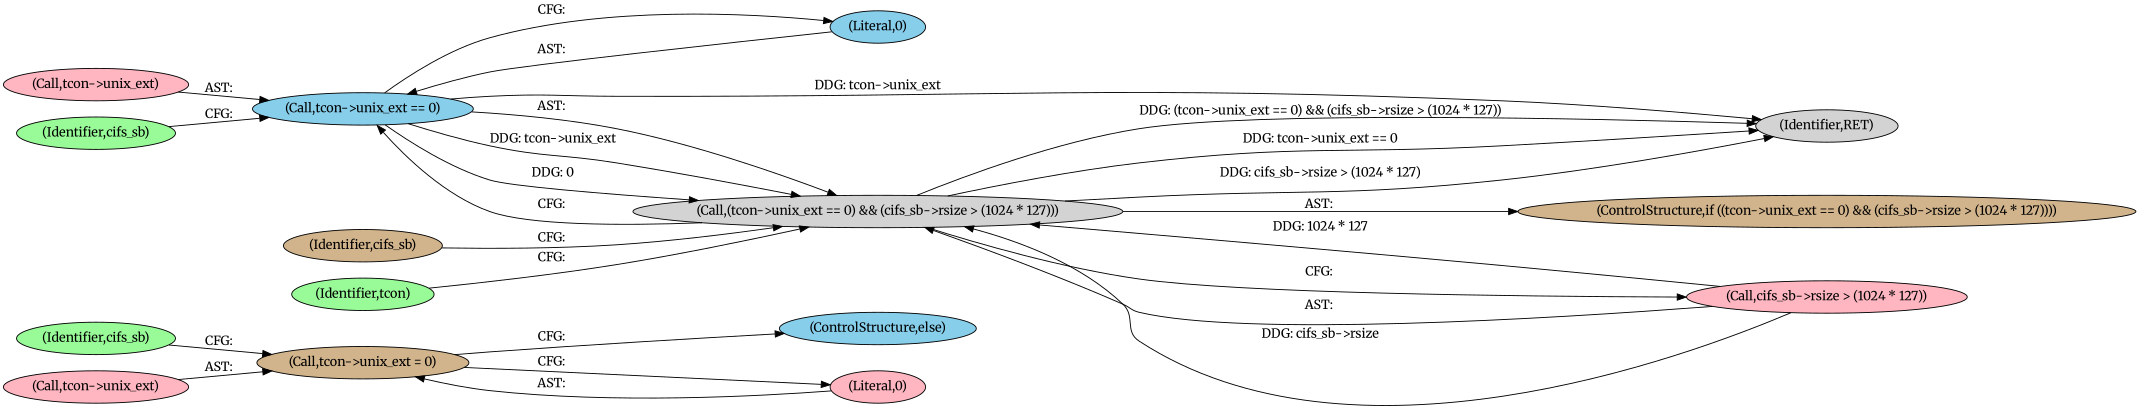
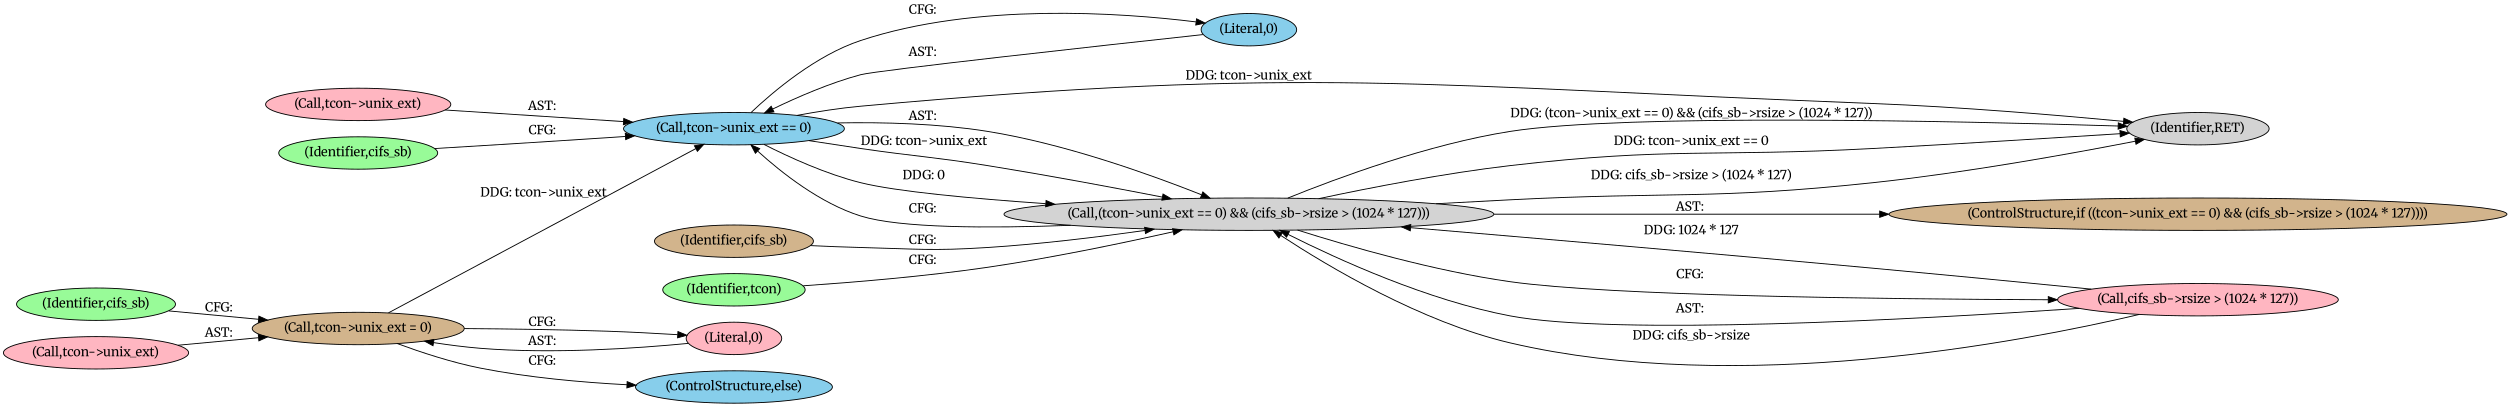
none -> (542, 231)
